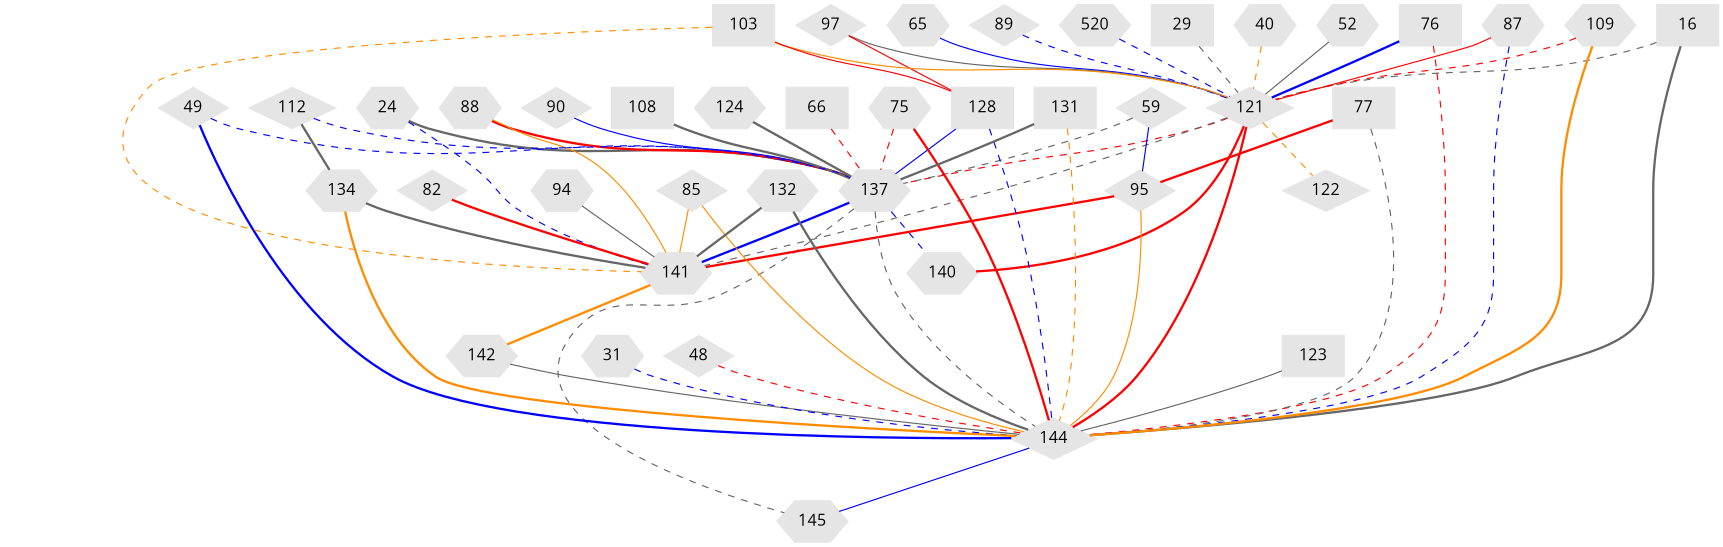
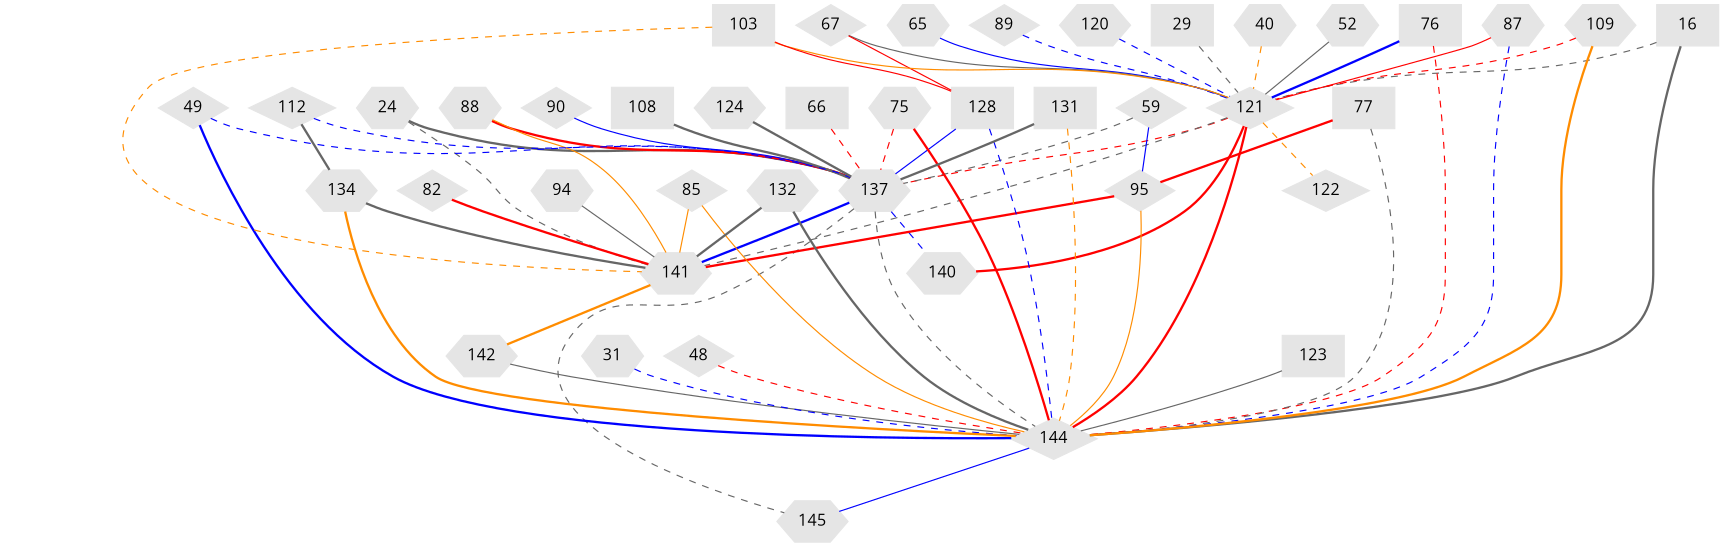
(831, 25) -> (831, 25)
(1095, 25) -> (1095, 25)
(518, 210) -> (518, 210)
